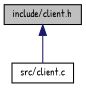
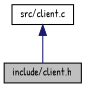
(43, 49) -> (43, 49)
